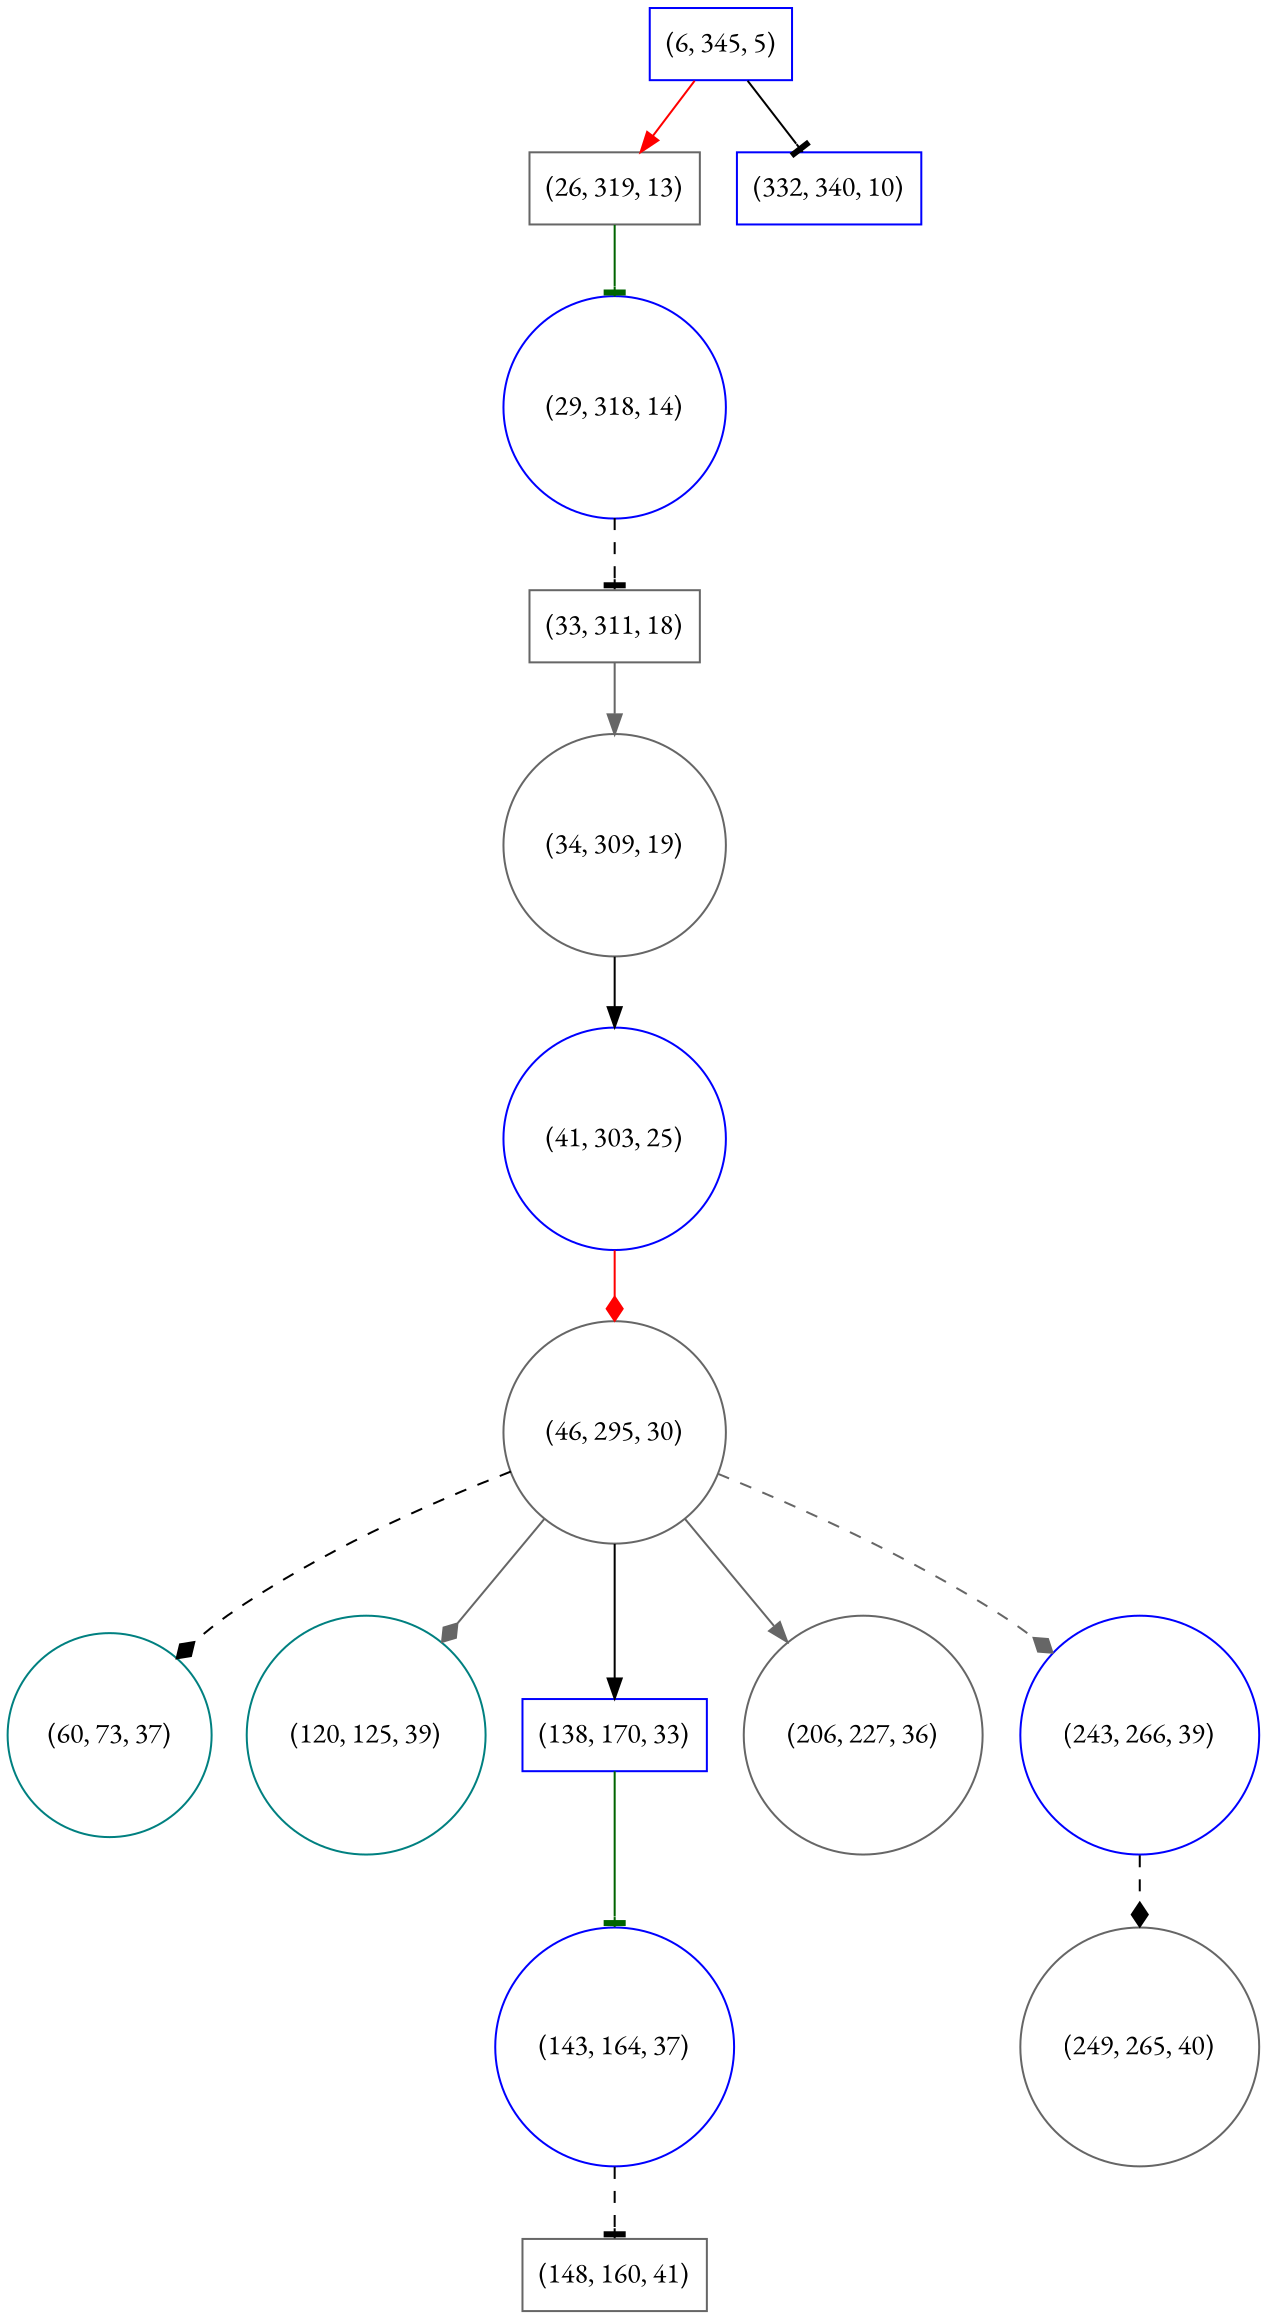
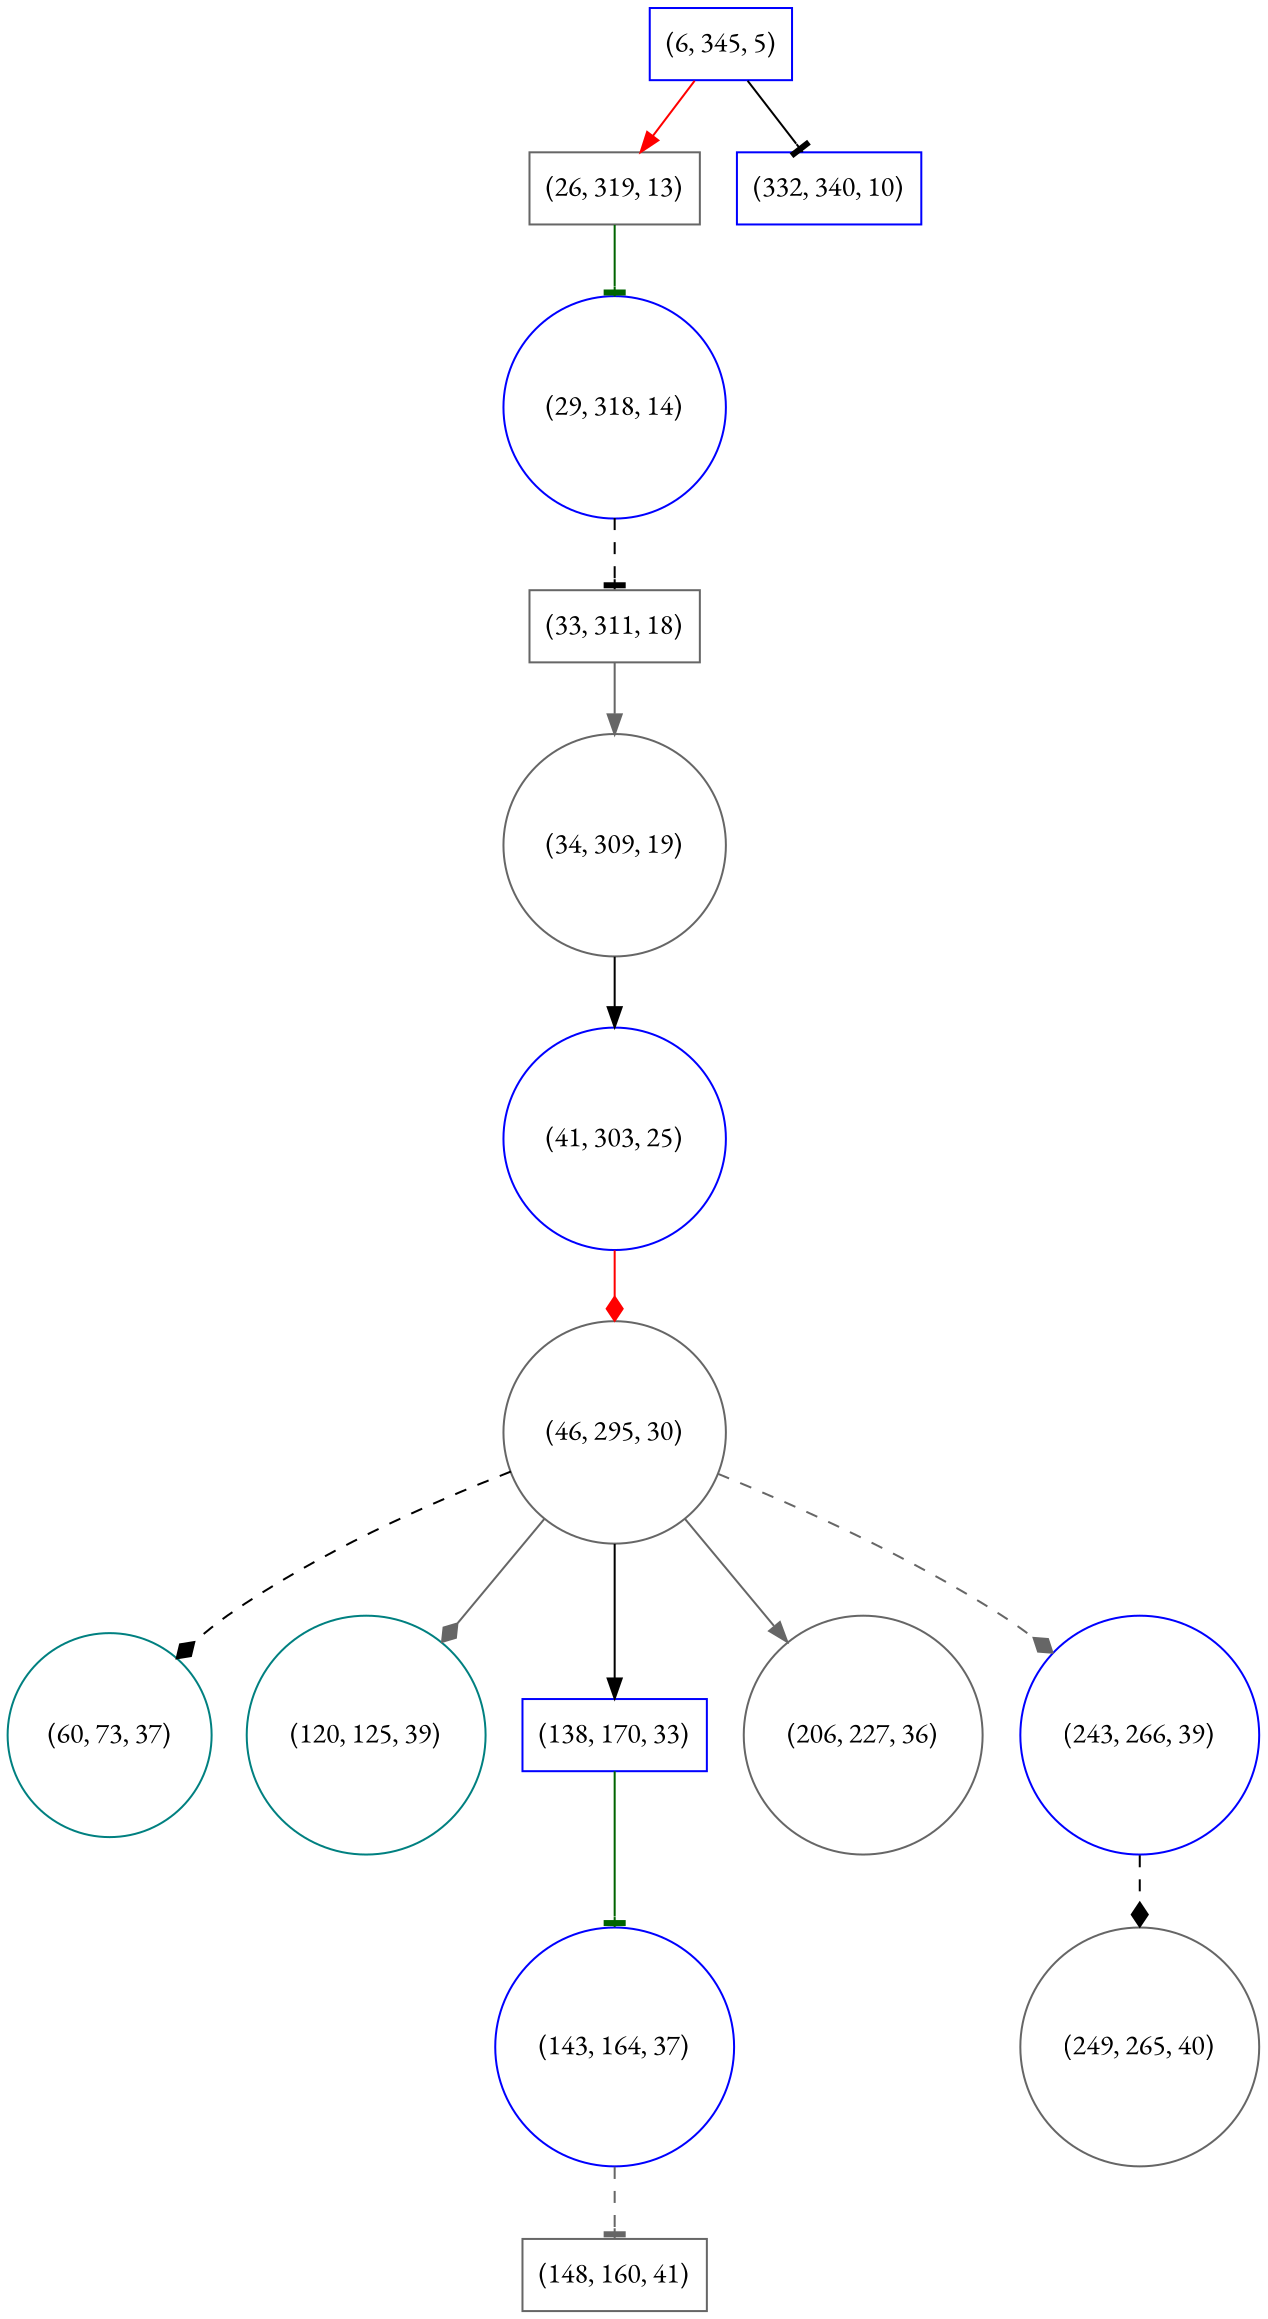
(615, 2197) -> (615, 2197)
